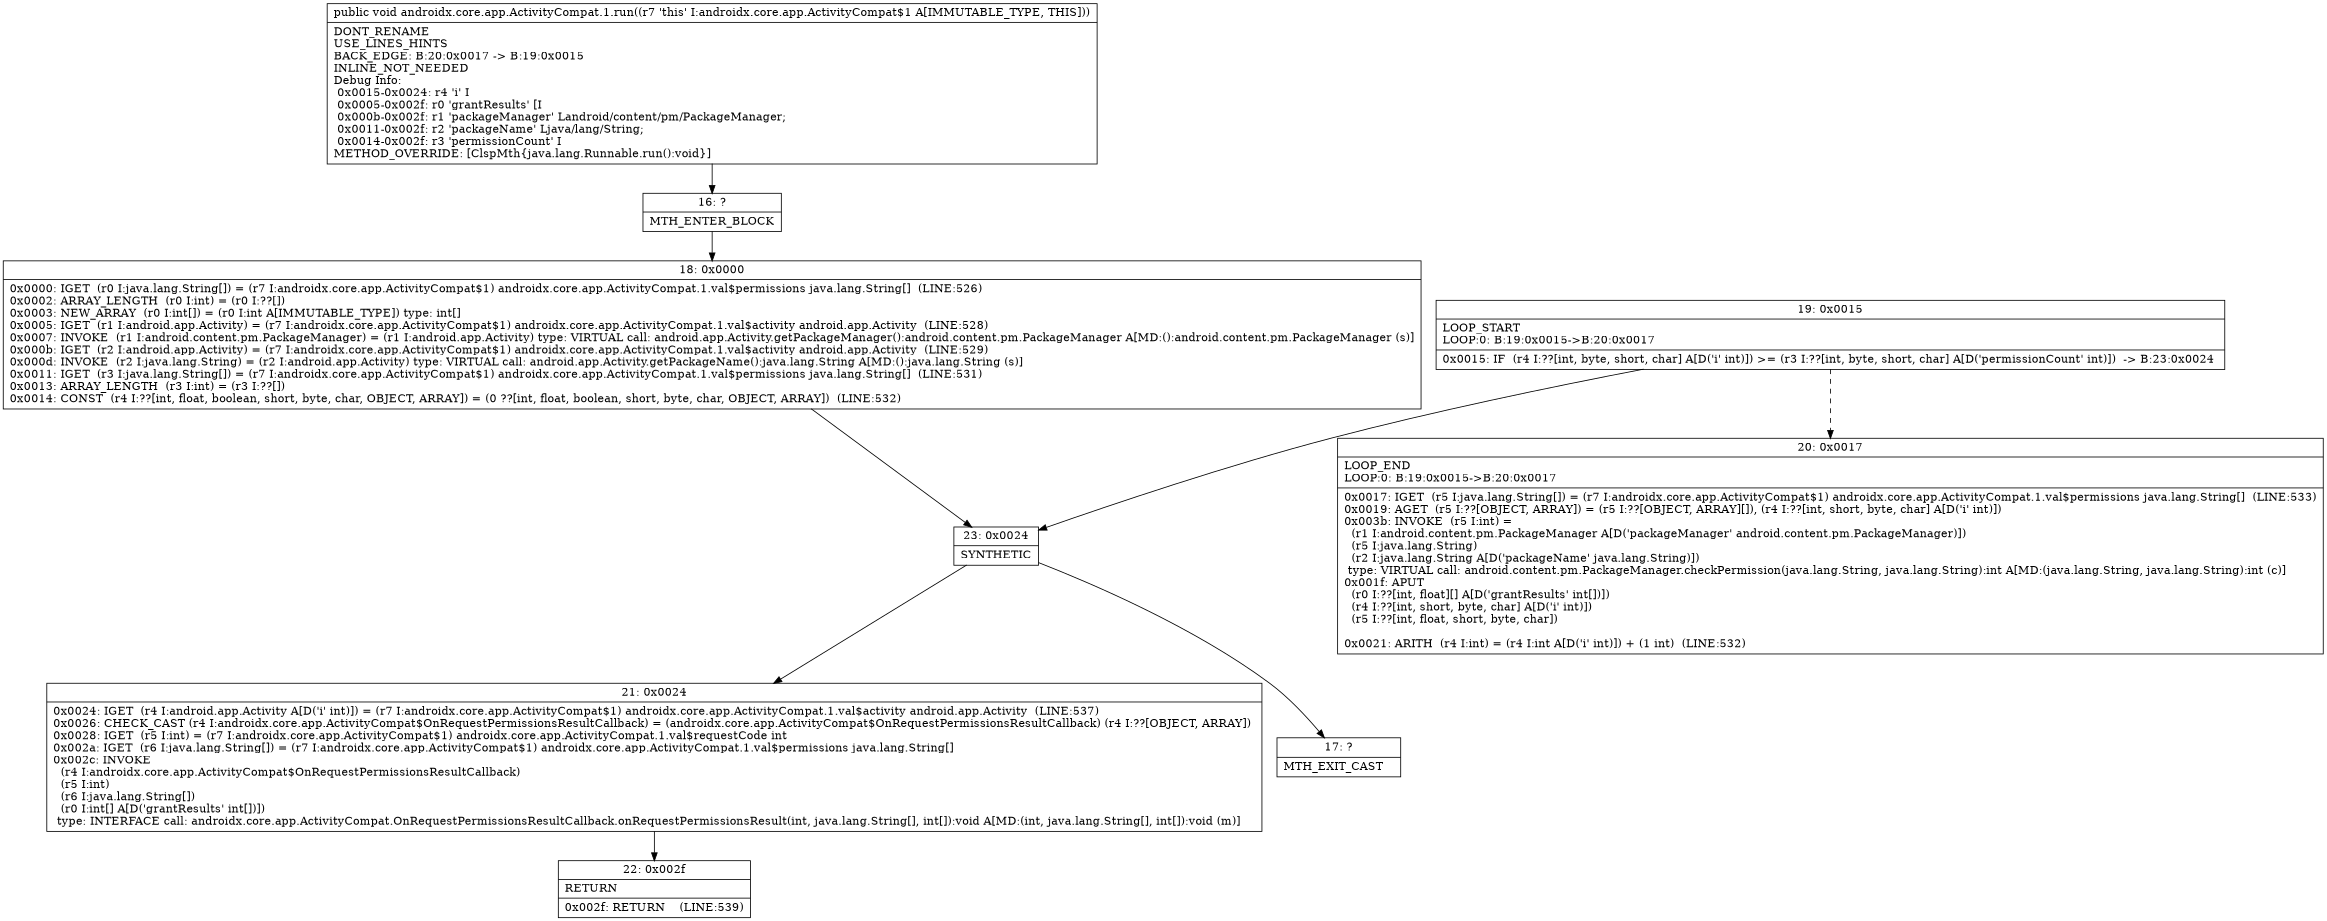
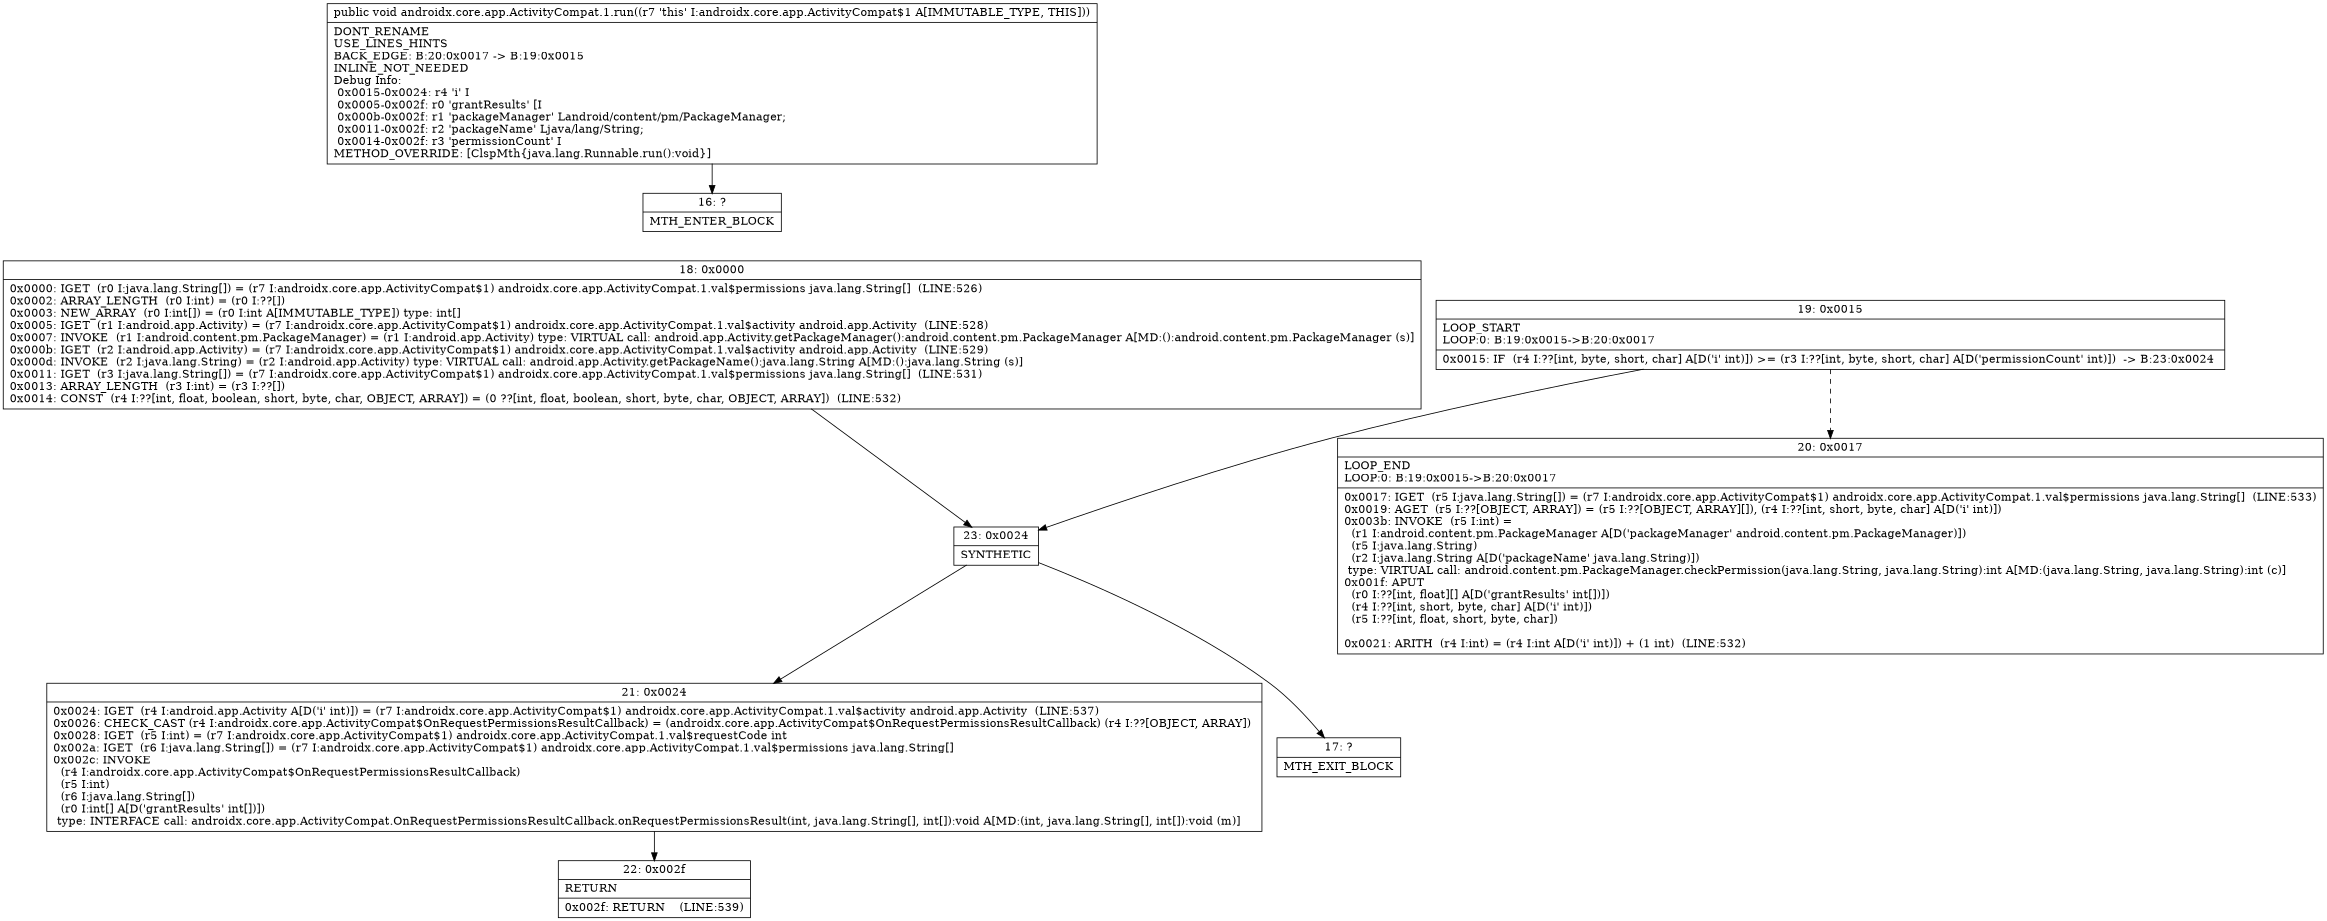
(712, 242) -> none
(1334, 767) -> (1339, 767)
